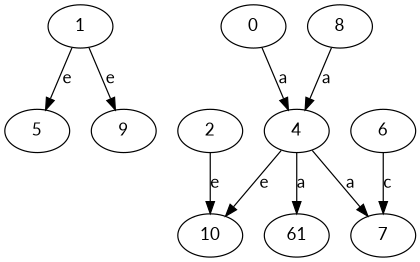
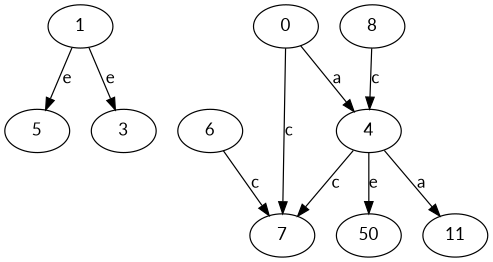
(326, 79) -> (375, 79)
none -> (284, 125)
(124, 131) -> (124, 131)
(210, 131) -> none
(350, 183) -> (336, 183)
(210, 235) -> (369, 235)
(297, 235) -> (455, 235)
